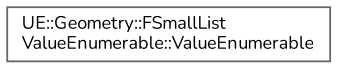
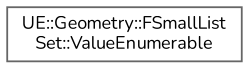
(169, 34) -> (124, 34)
